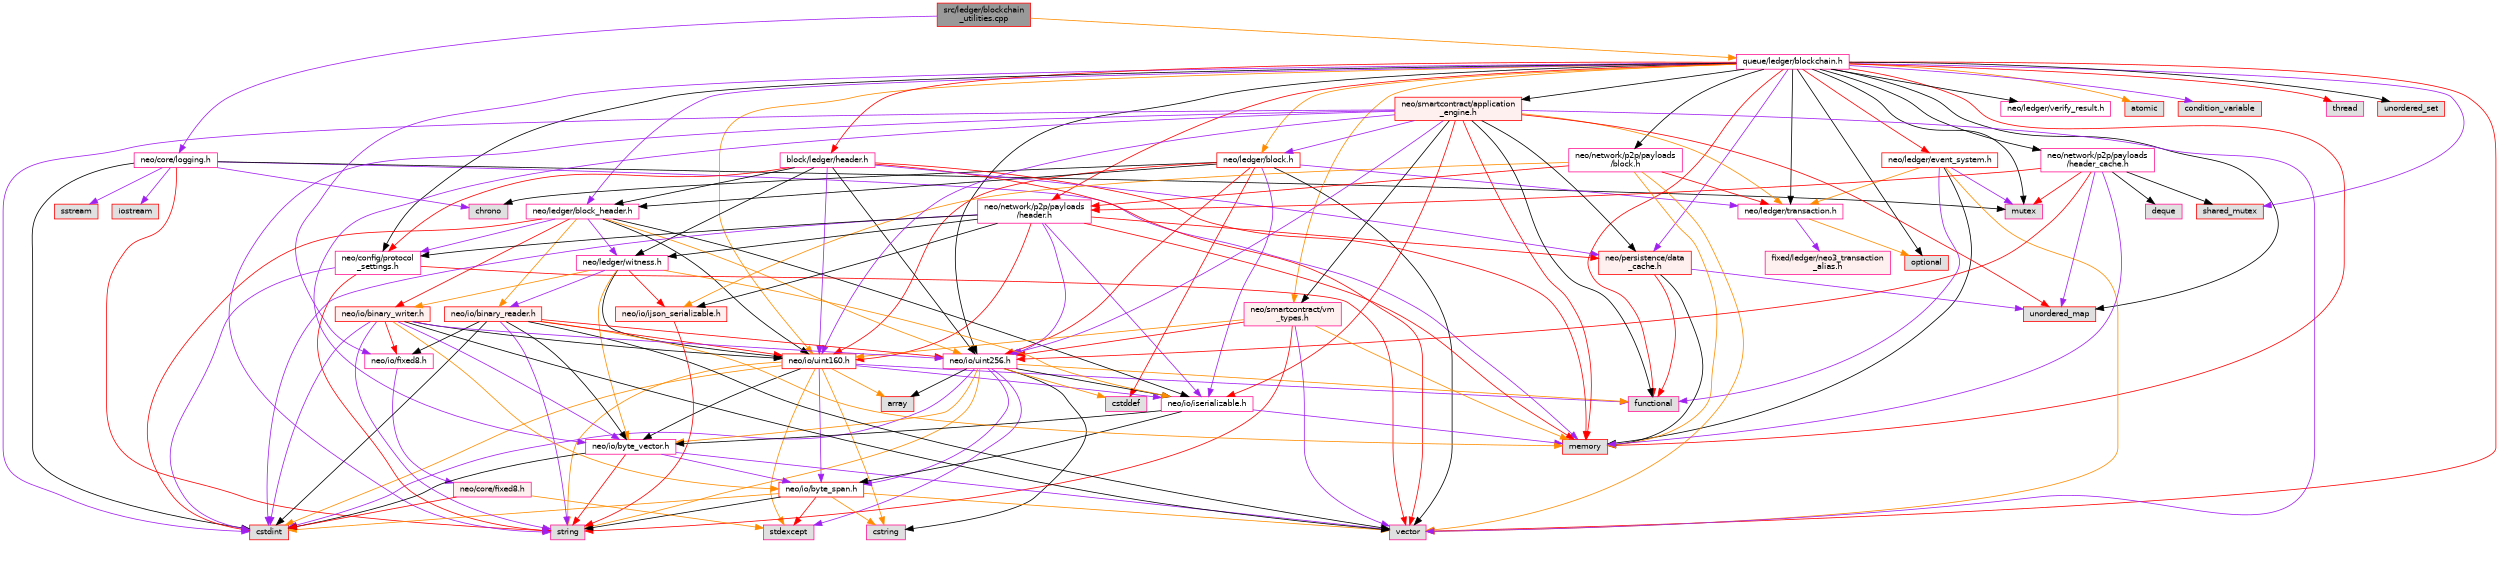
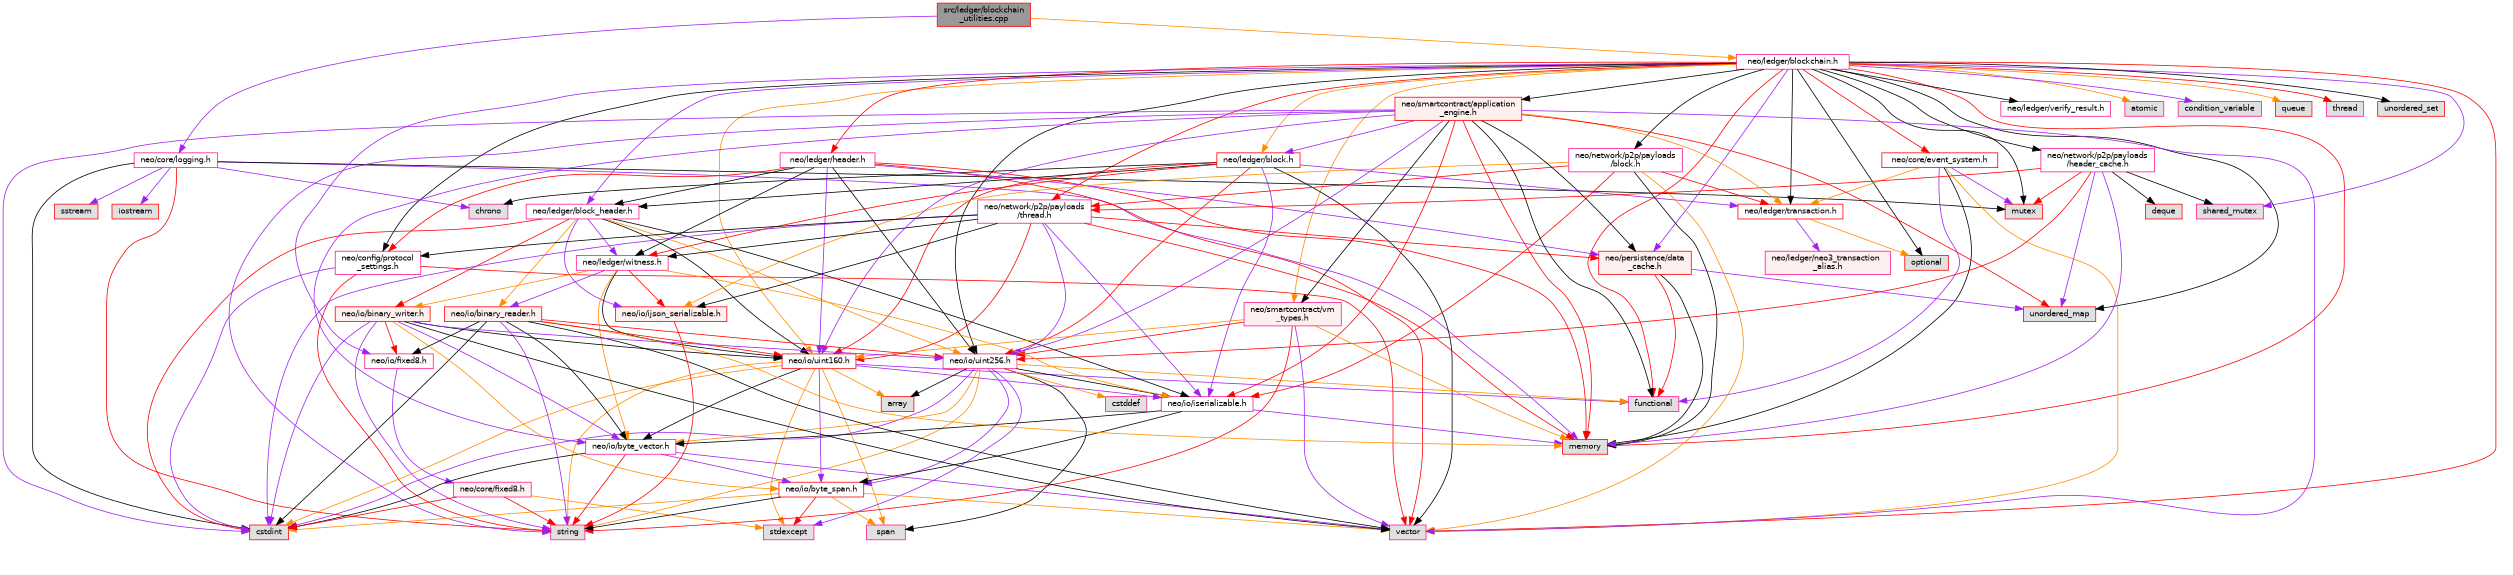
(1793, 62) -> (1793, 62)
(2144, 109) -> (2144, 109)
(2220, 109) -> (2220, 109)
none -> (2294, 109)
(828, 160) -> (828, 160)
(1940, 160) -> (1940, 160)
(1034, 212) -> (1034, 212)
(1790, 212) -> (1790, 212)
(2024, 212) -> (2024, 212)
(2164, 212) -> (2164, 212)
(2230, 212) -> (2230, 212)
(492, 234) -> (566, 267)
(1828, 263) -> (1828, 263)
(1200, 267) -> (935, 197)
none -> (1450, 307)
(1717, 327) -> (1717, 327)
none -> (524, 508)
(886, 532) -> (886, 532)
